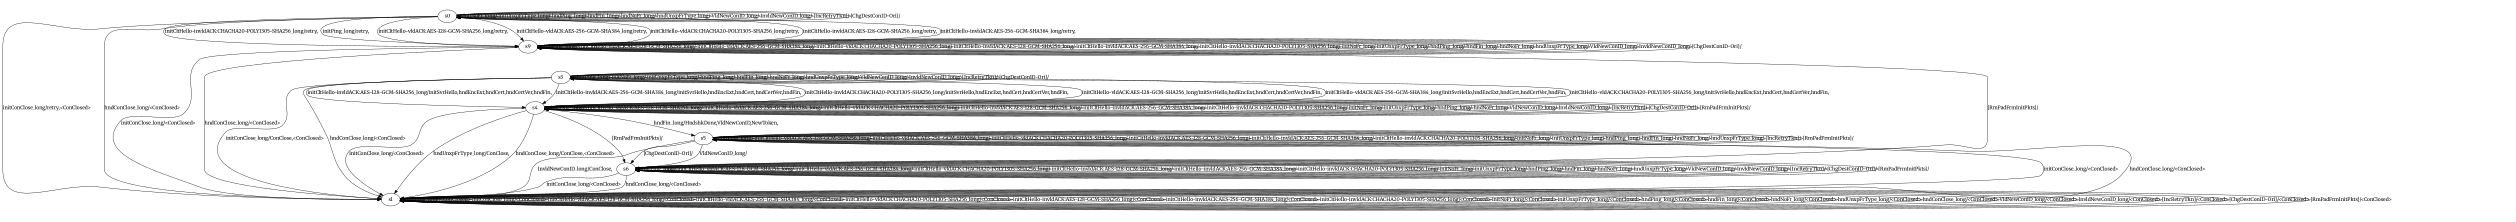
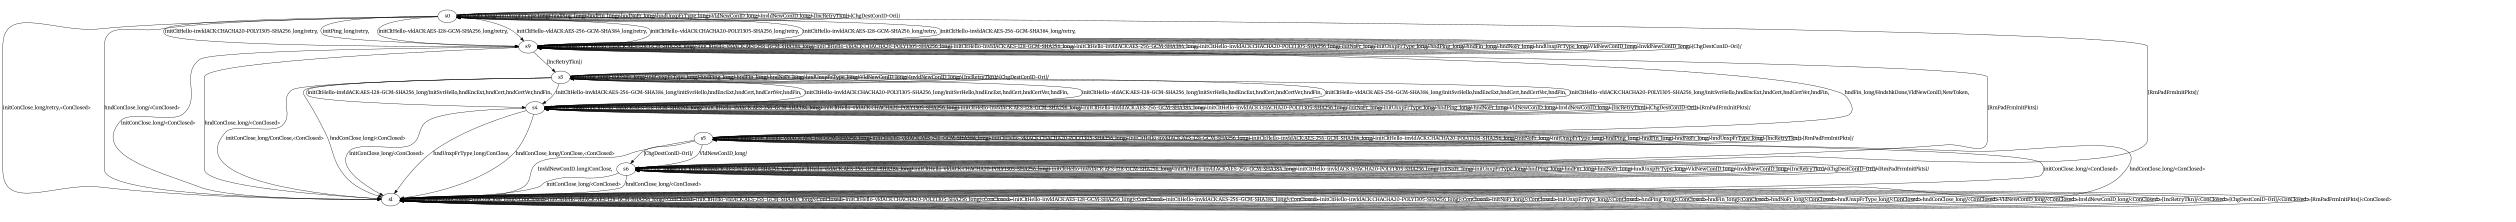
none -> (543, 61)
(619, 119) -> (1770, 80)
(588, 128) -> (2105, 42)
